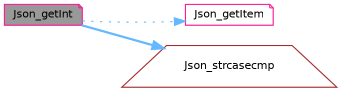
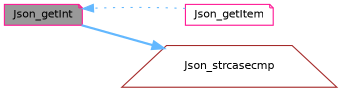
(128, 22) -> (139, 7)
